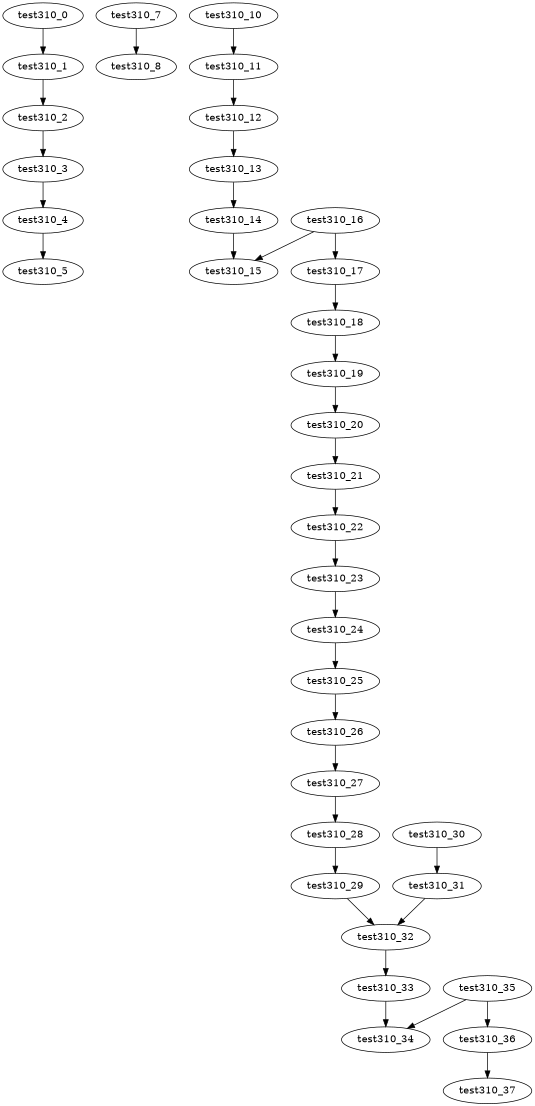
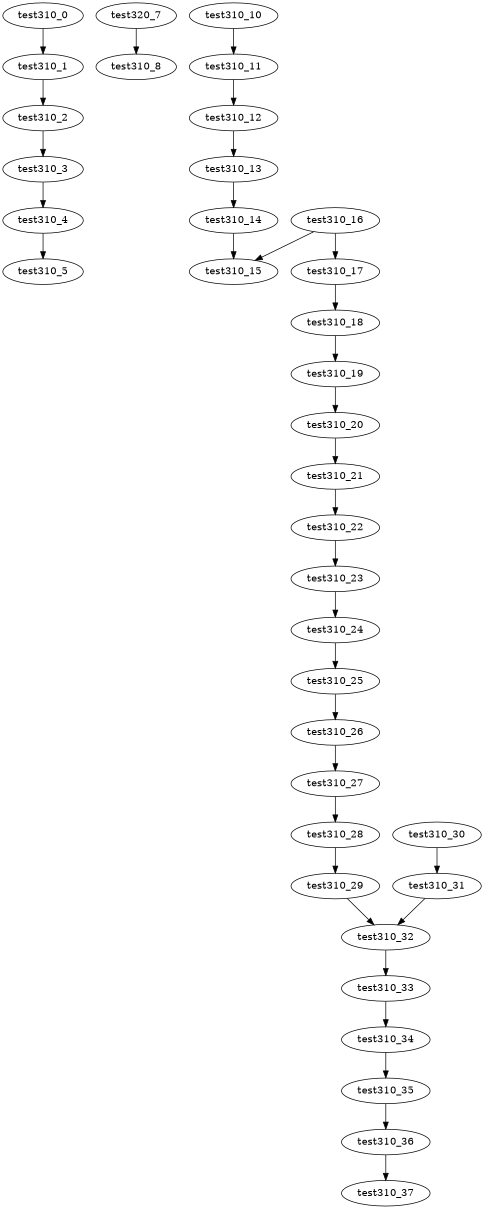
(136, 16) -> (136, 16)
(440, 1012) -> (386, 1062)
